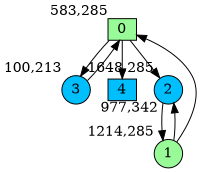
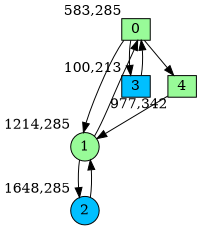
(142, 55) -> (102, 80)
(76, 90) -> (136, 86)
(122, 90) -> (182, 86)
none -> (137, 115)
